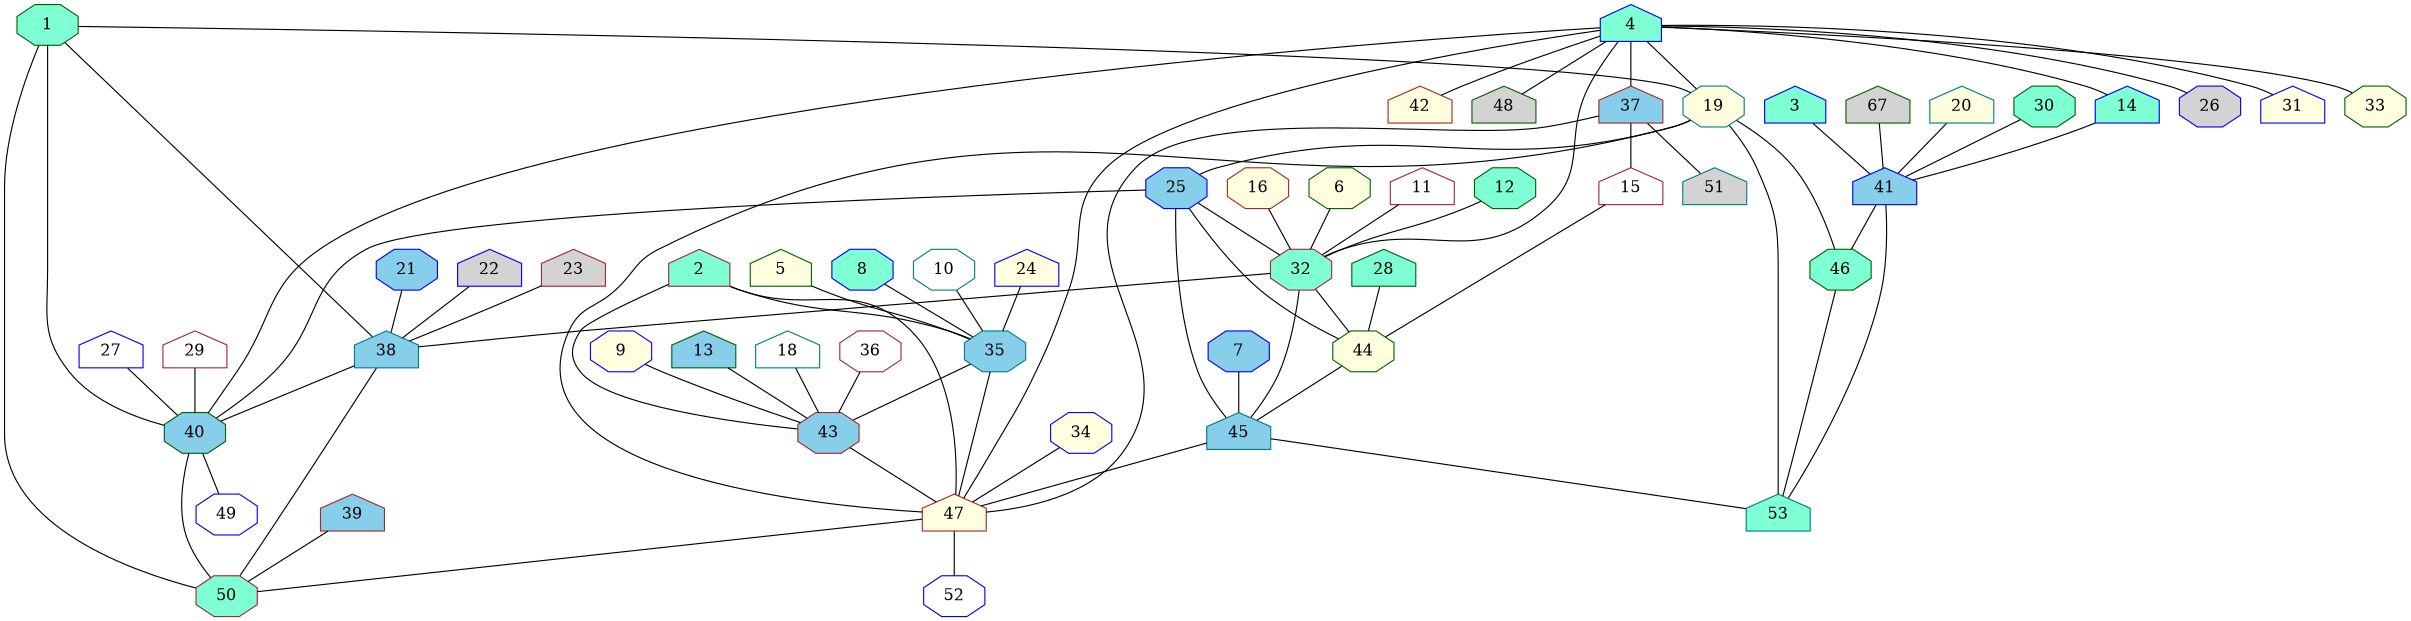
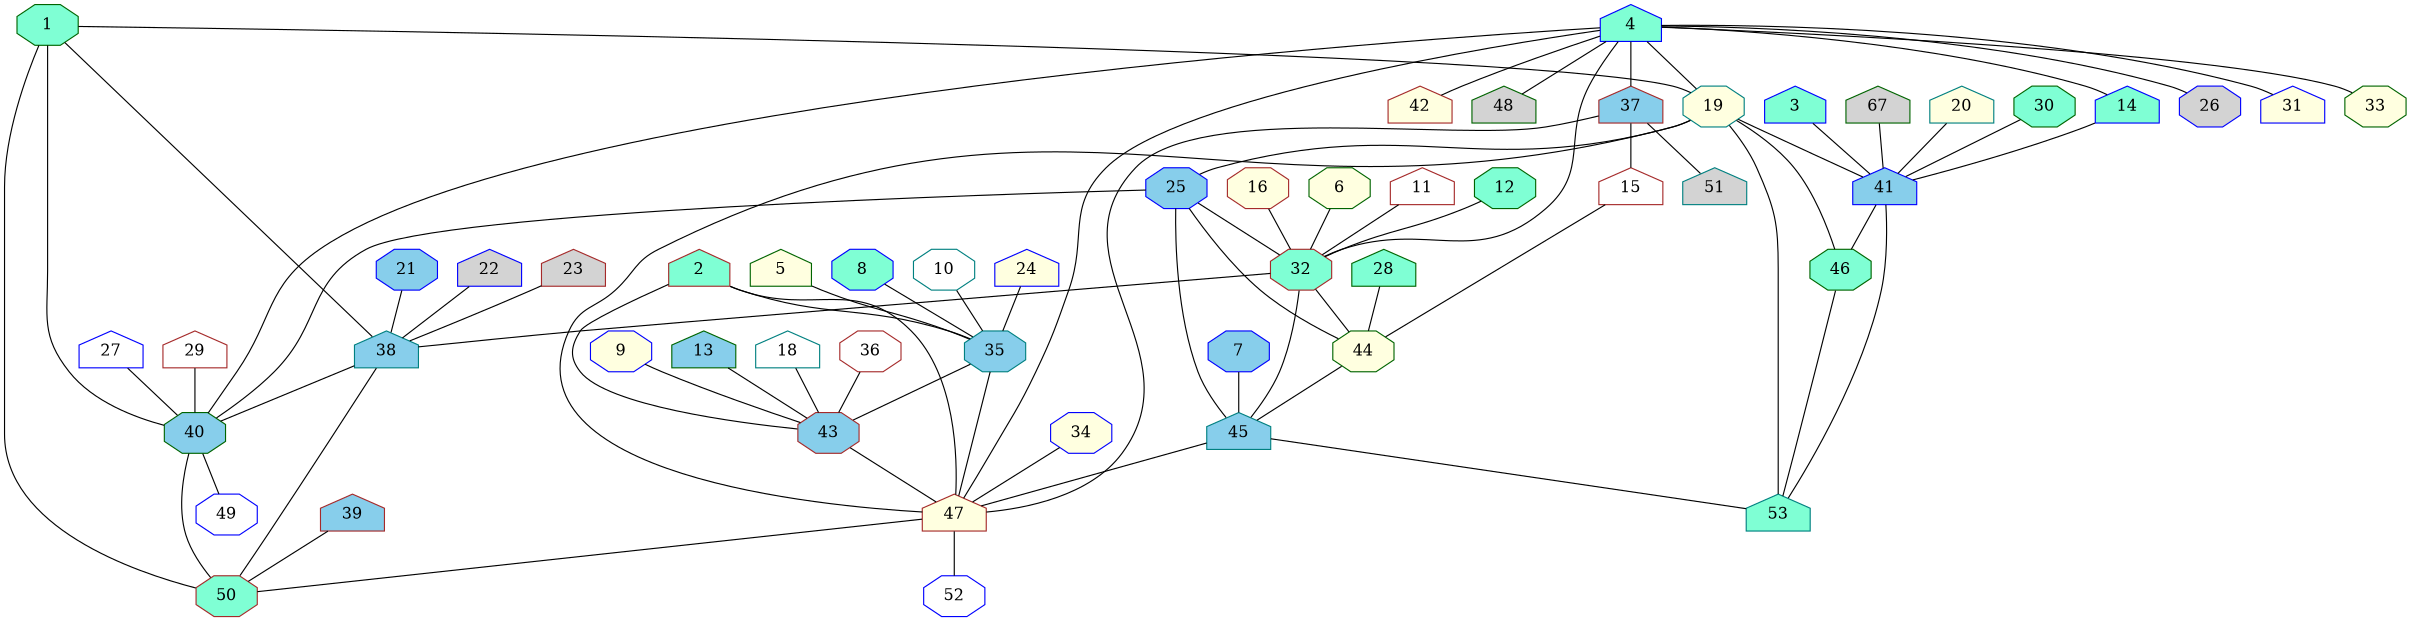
none -> (1801, 148)
